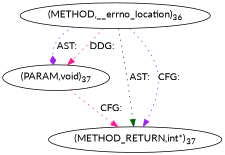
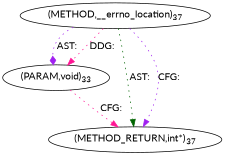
(178, 15) -> (178, 15)
(86, 77) -> (86, 77)
